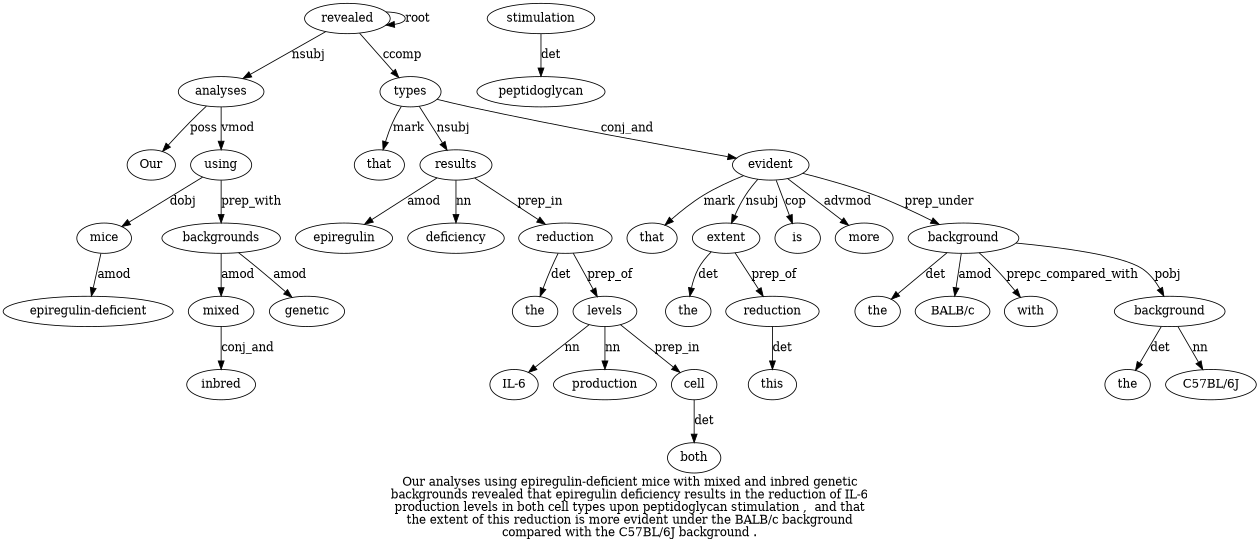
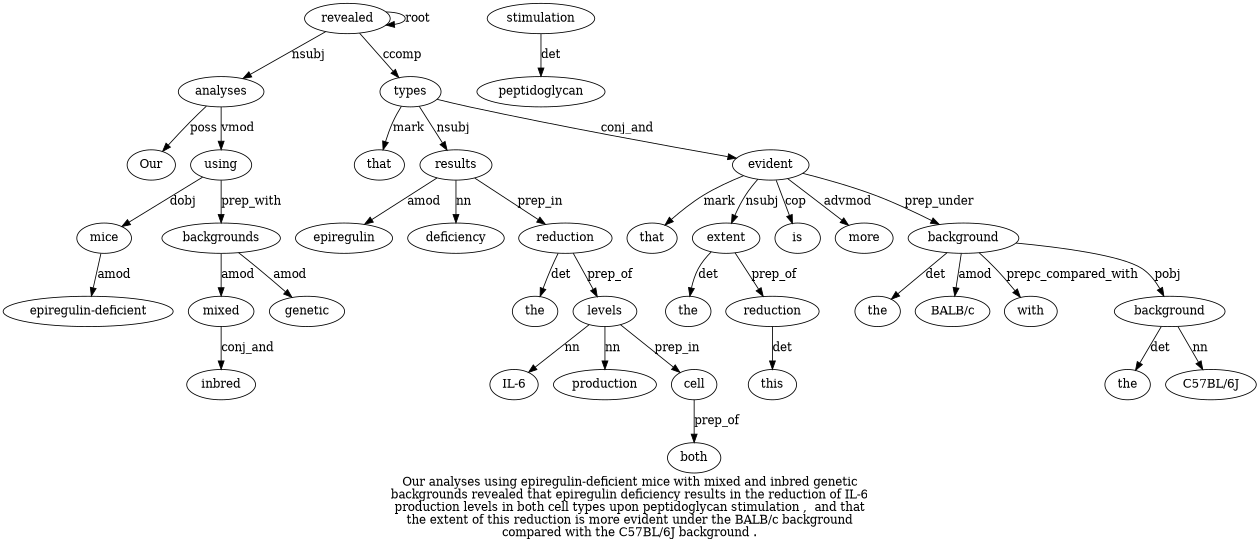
(704, 421) -> (717, 421)
